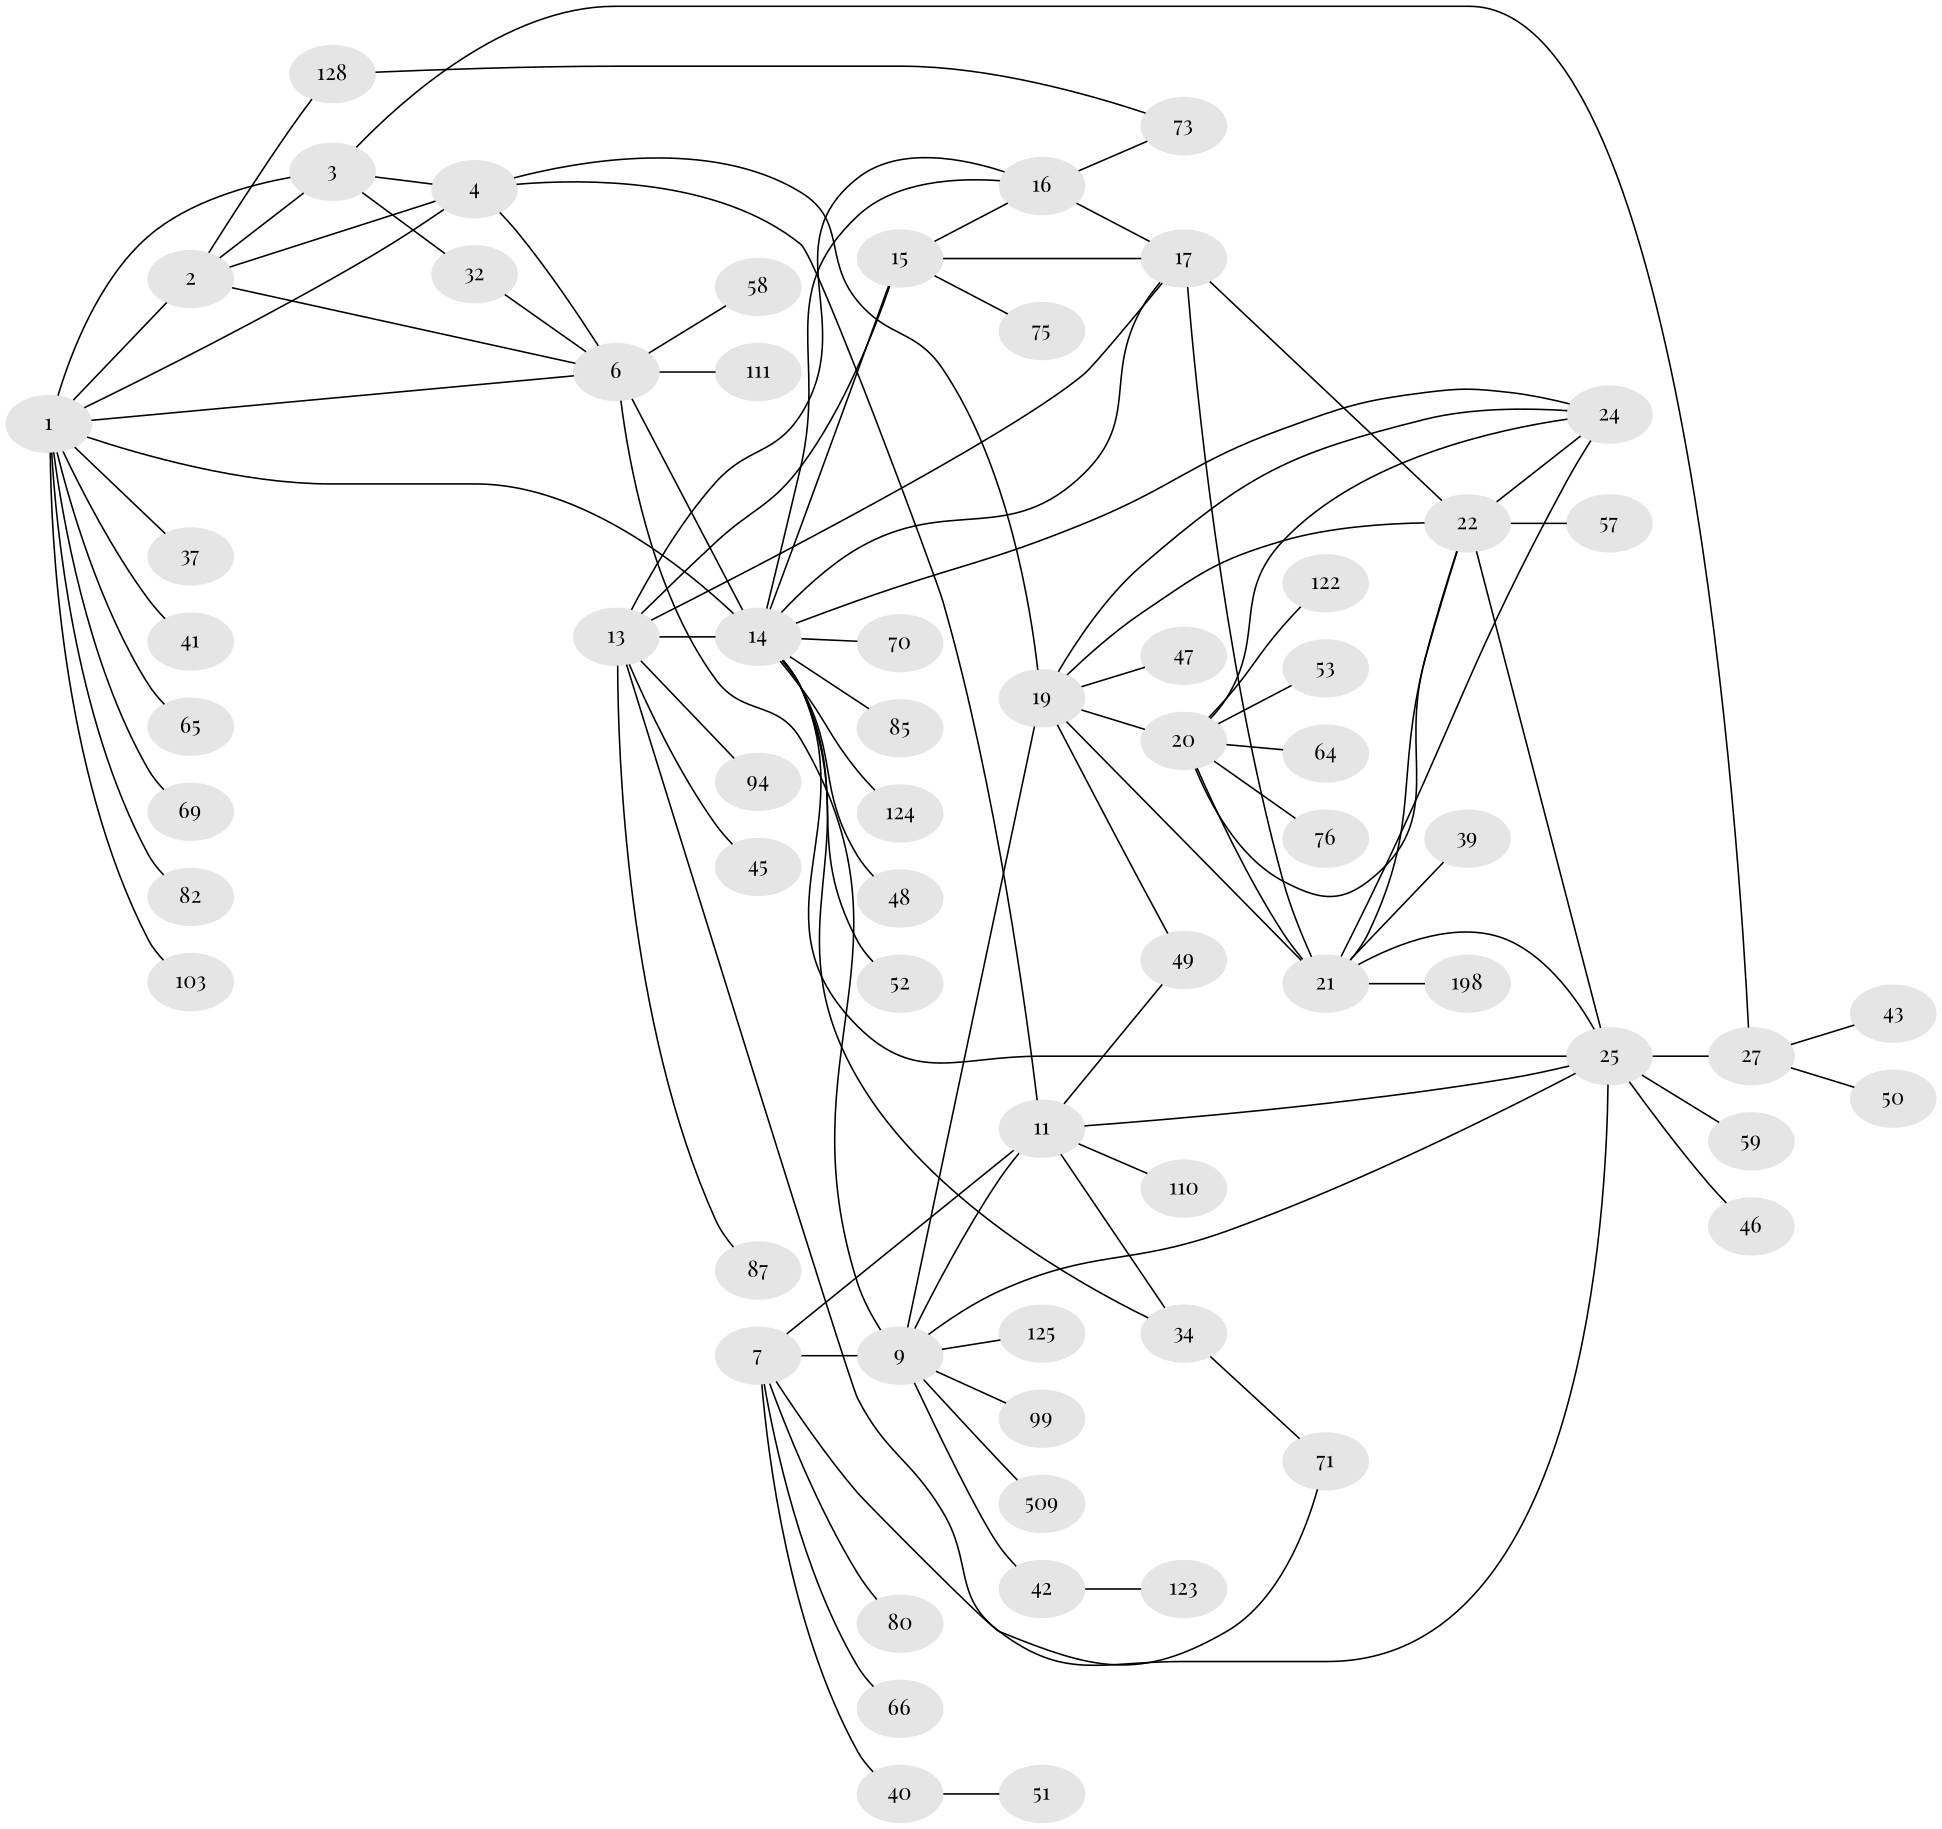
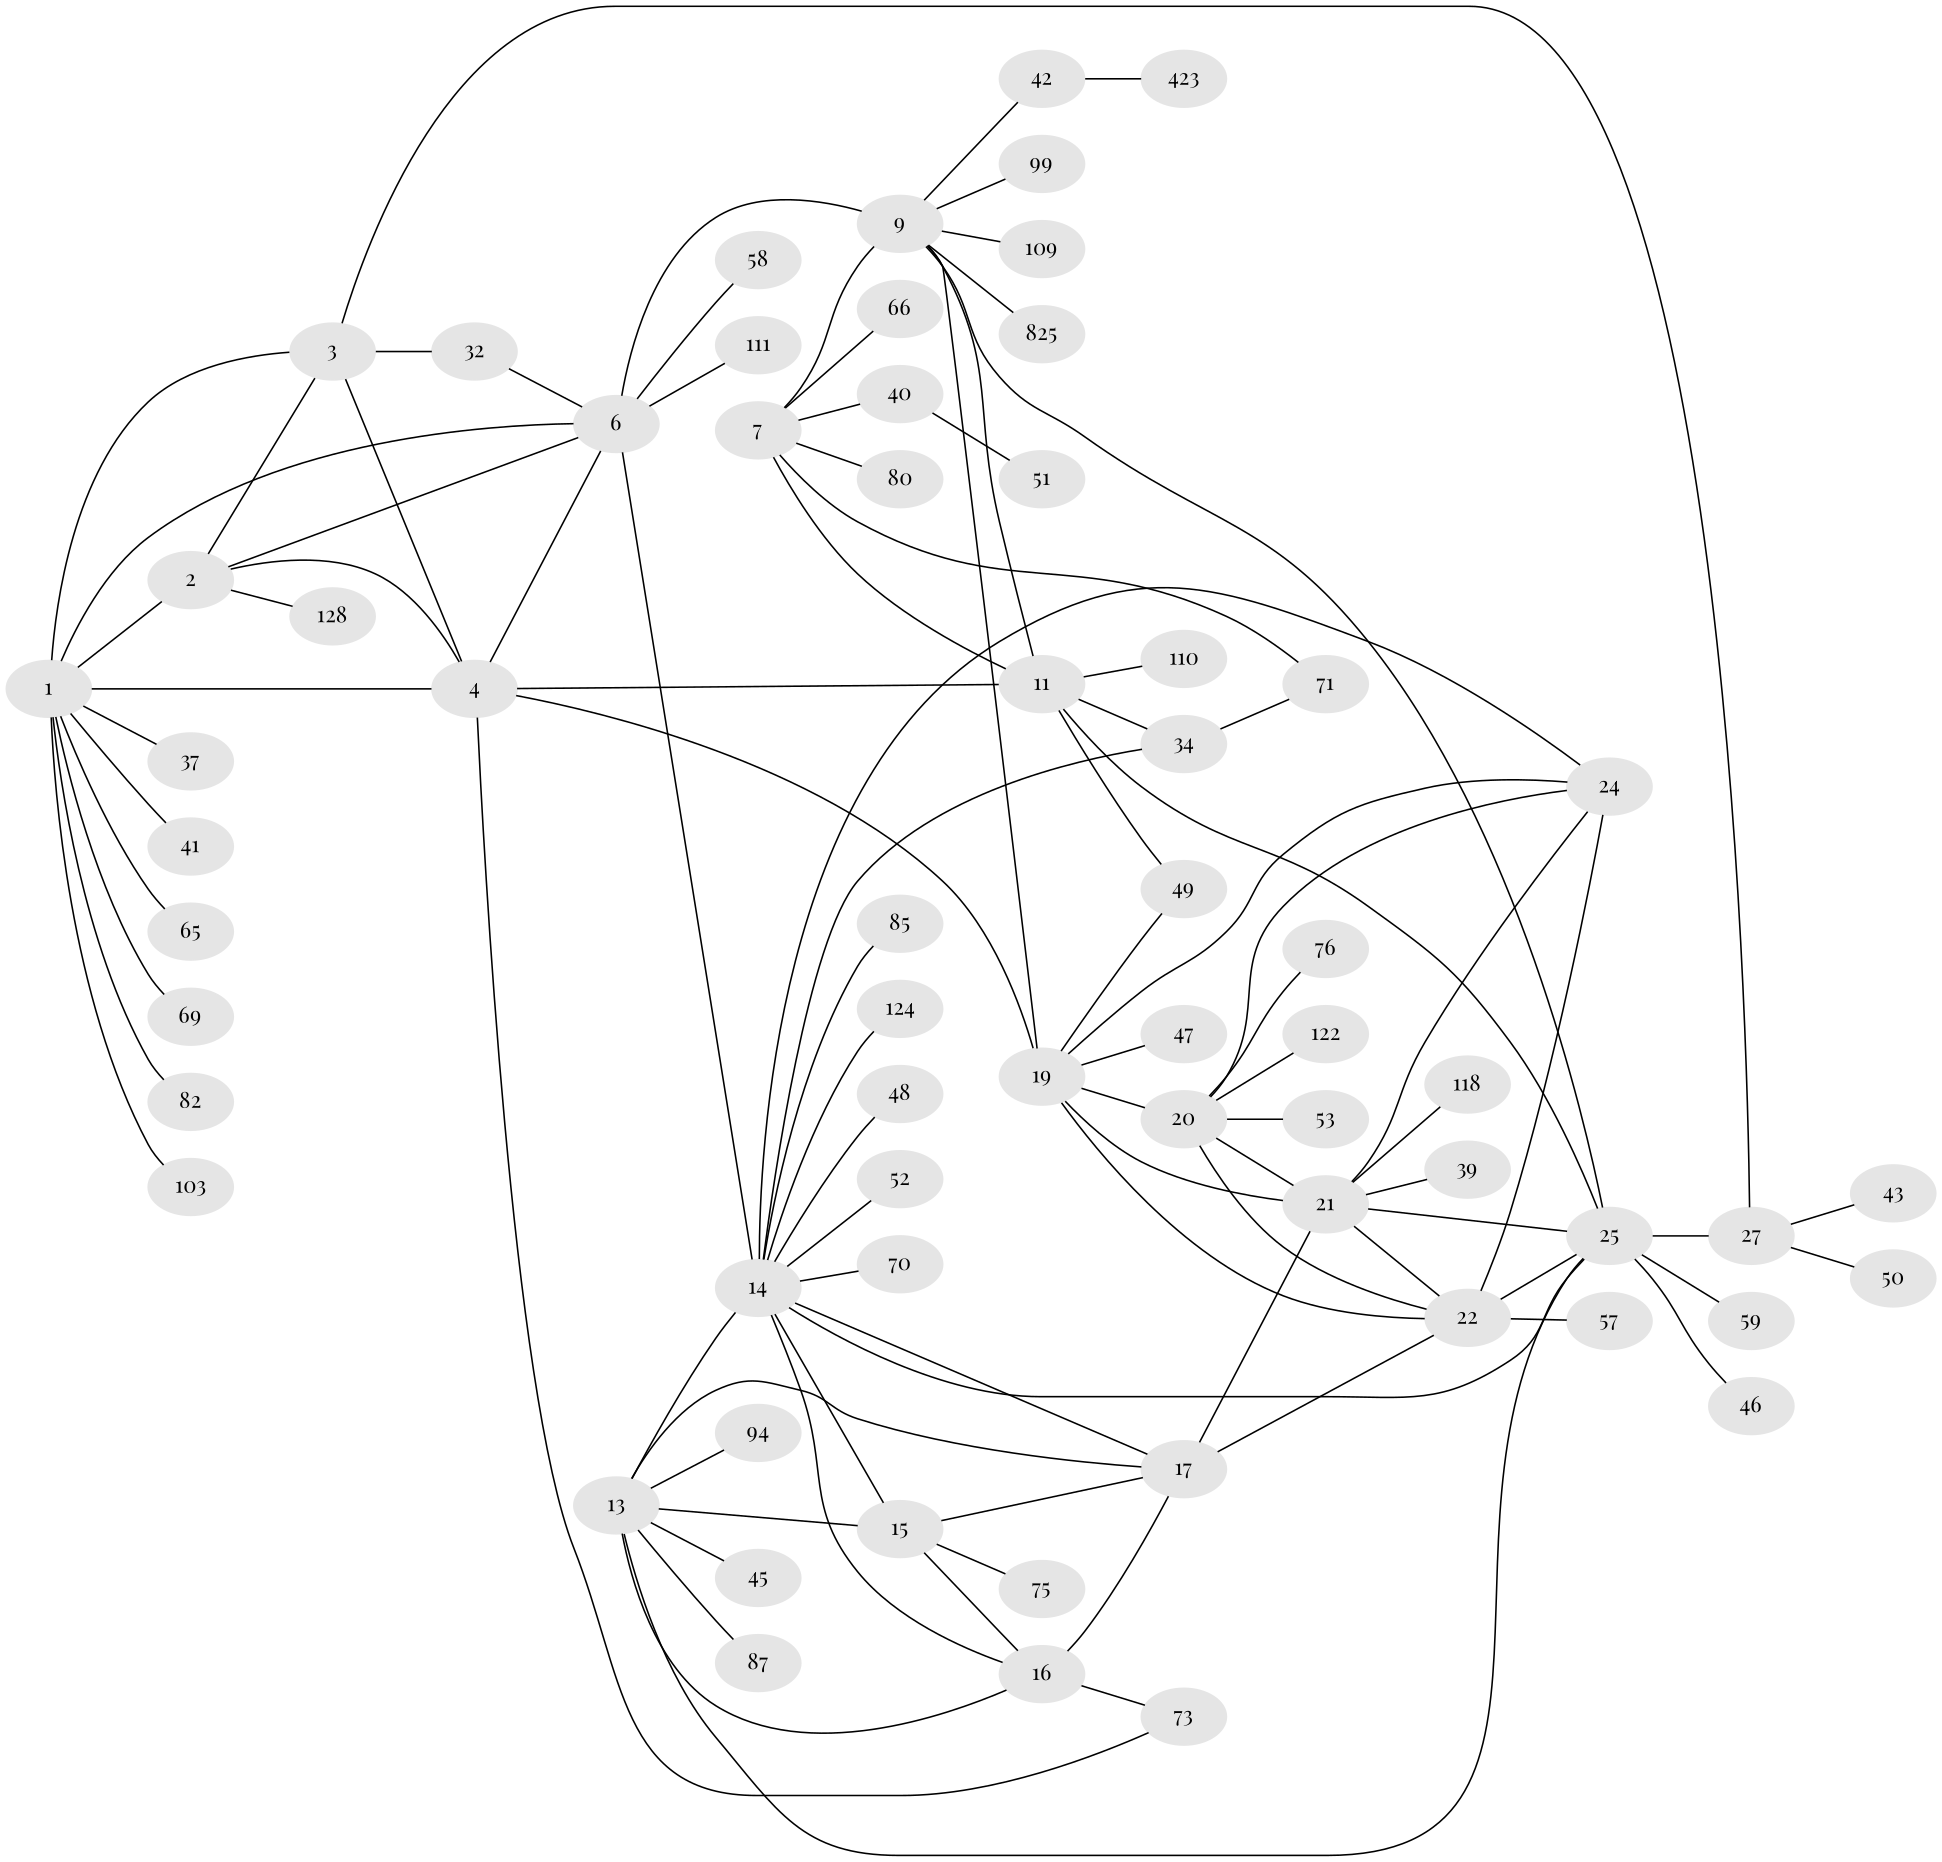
(763, 66) -> (560, 1500)
(426, 484) -> none
(1326, 754) -> none
(1468, 984) -> (1468, 1085)
(1042, 1334) -> (1042, 334)
(1042, 1504) -> (1042, 249)
(1184, 1589) -> (1184, 79)
